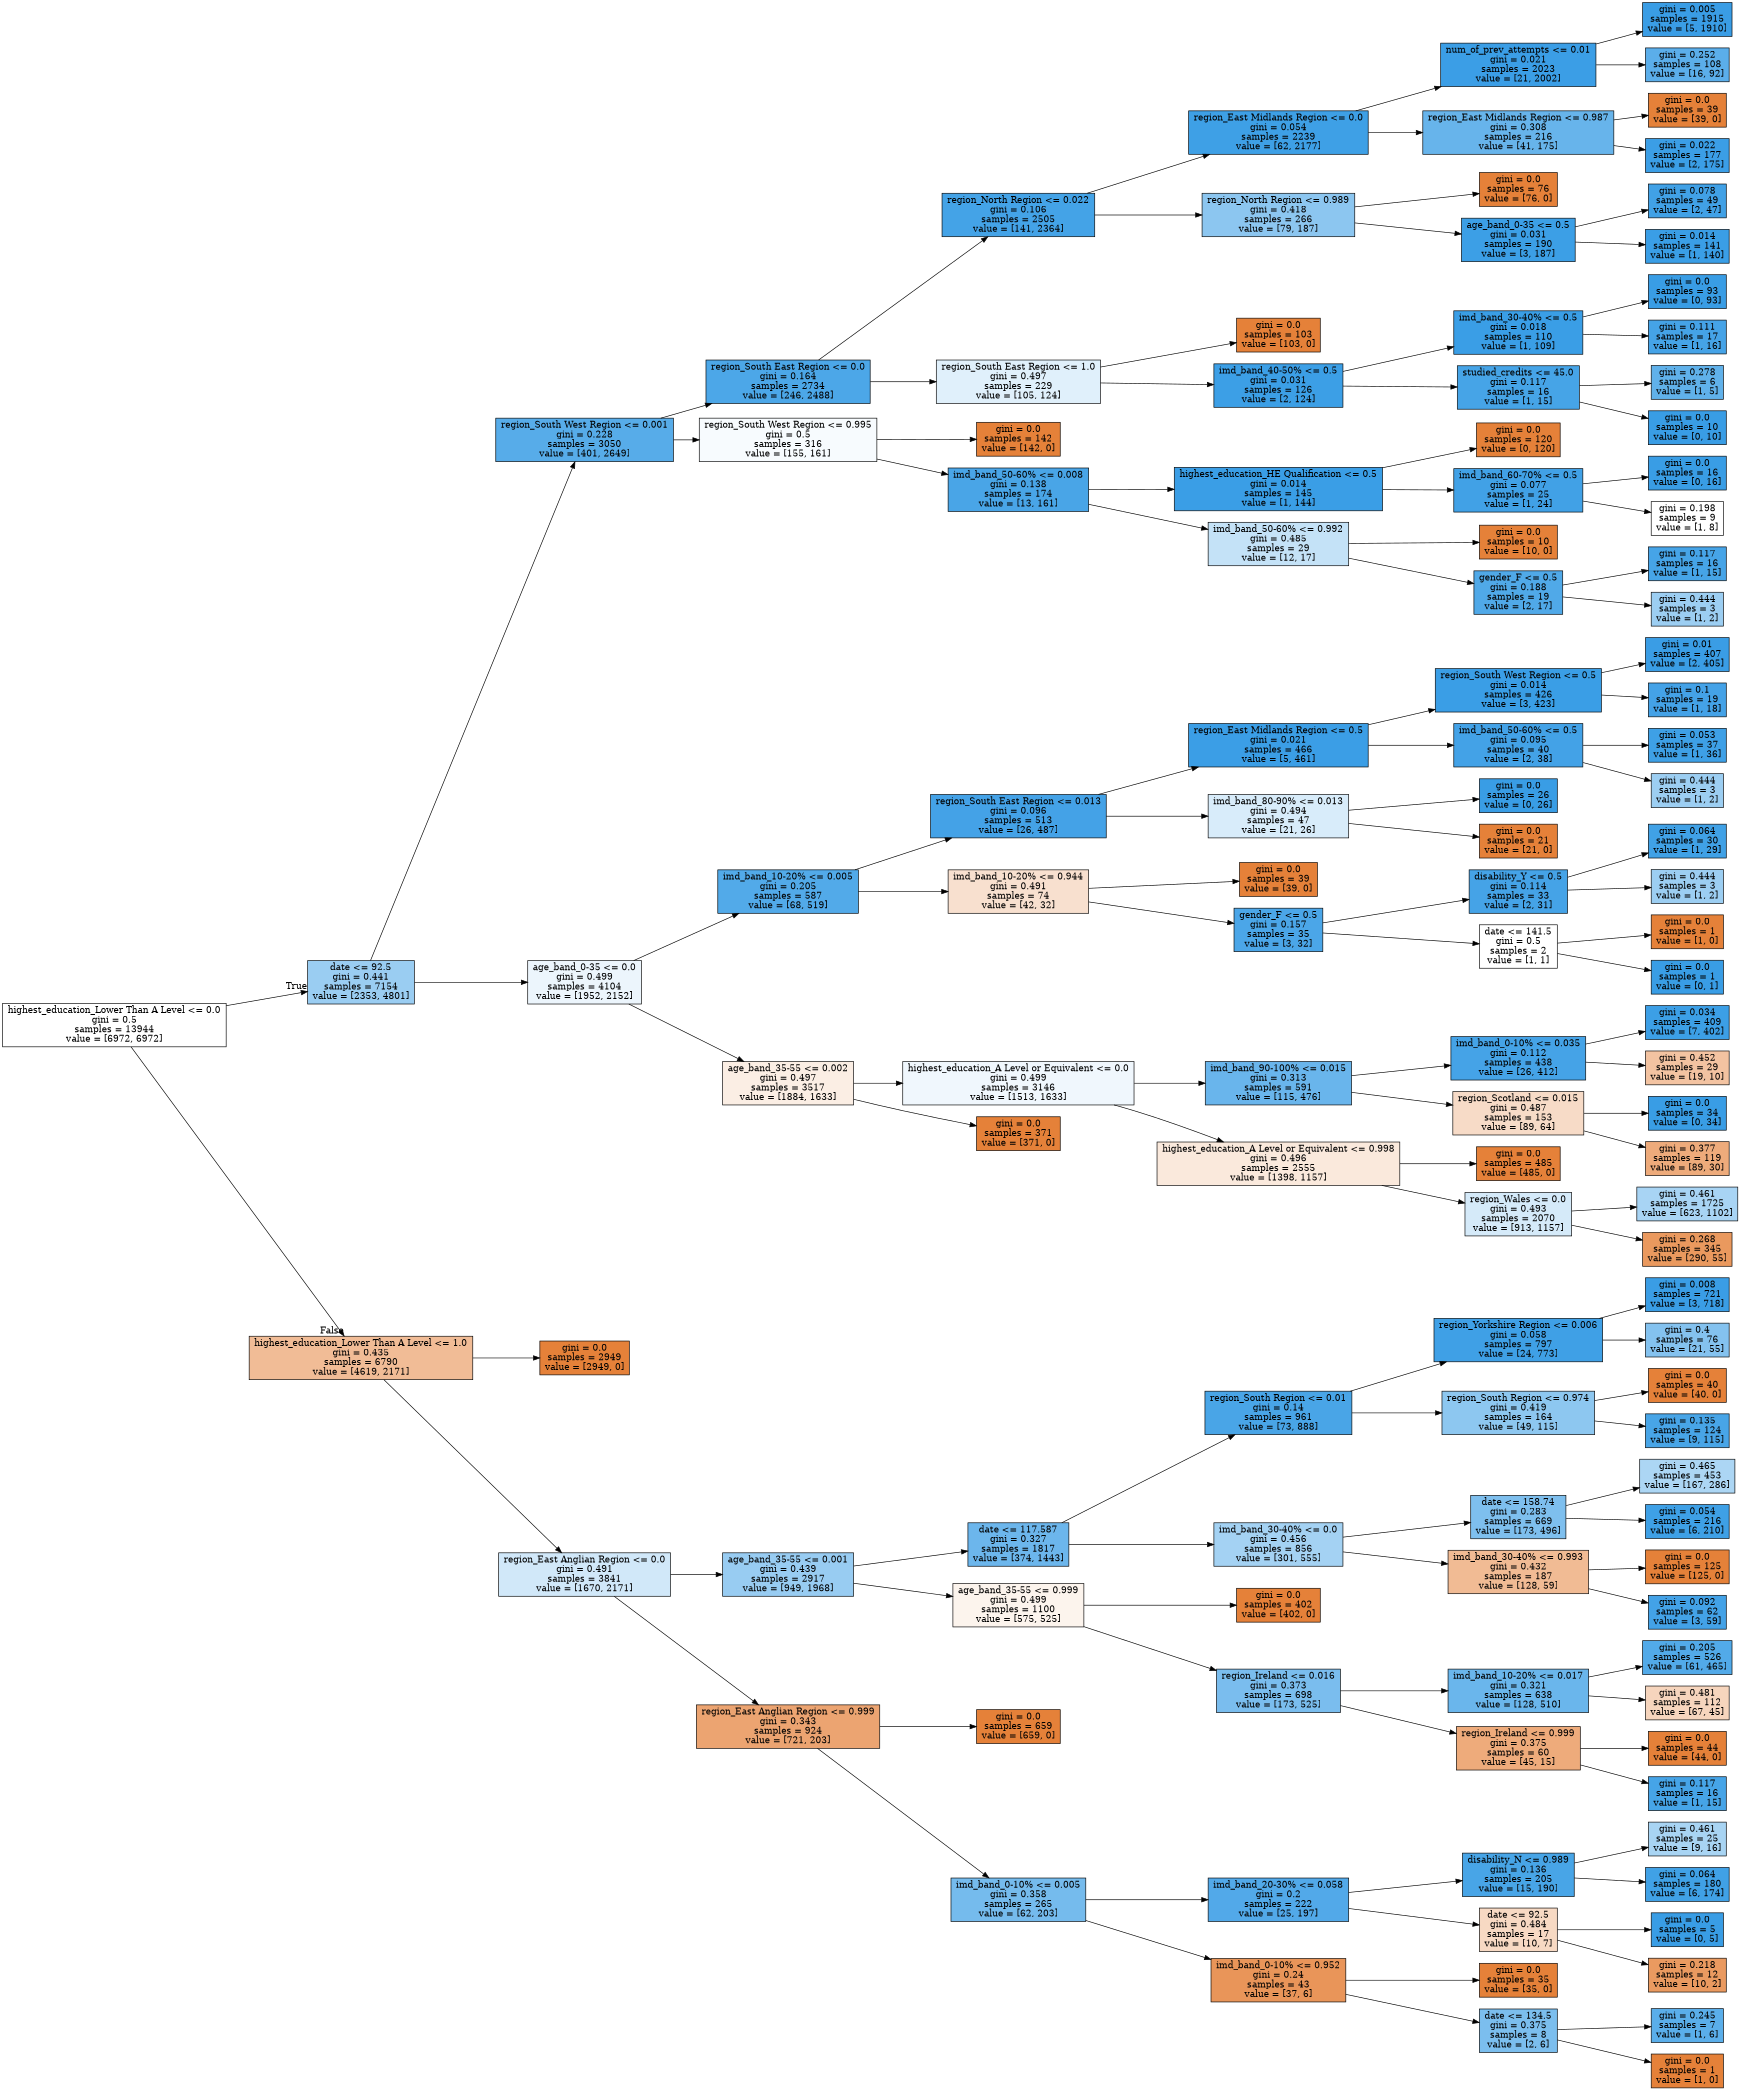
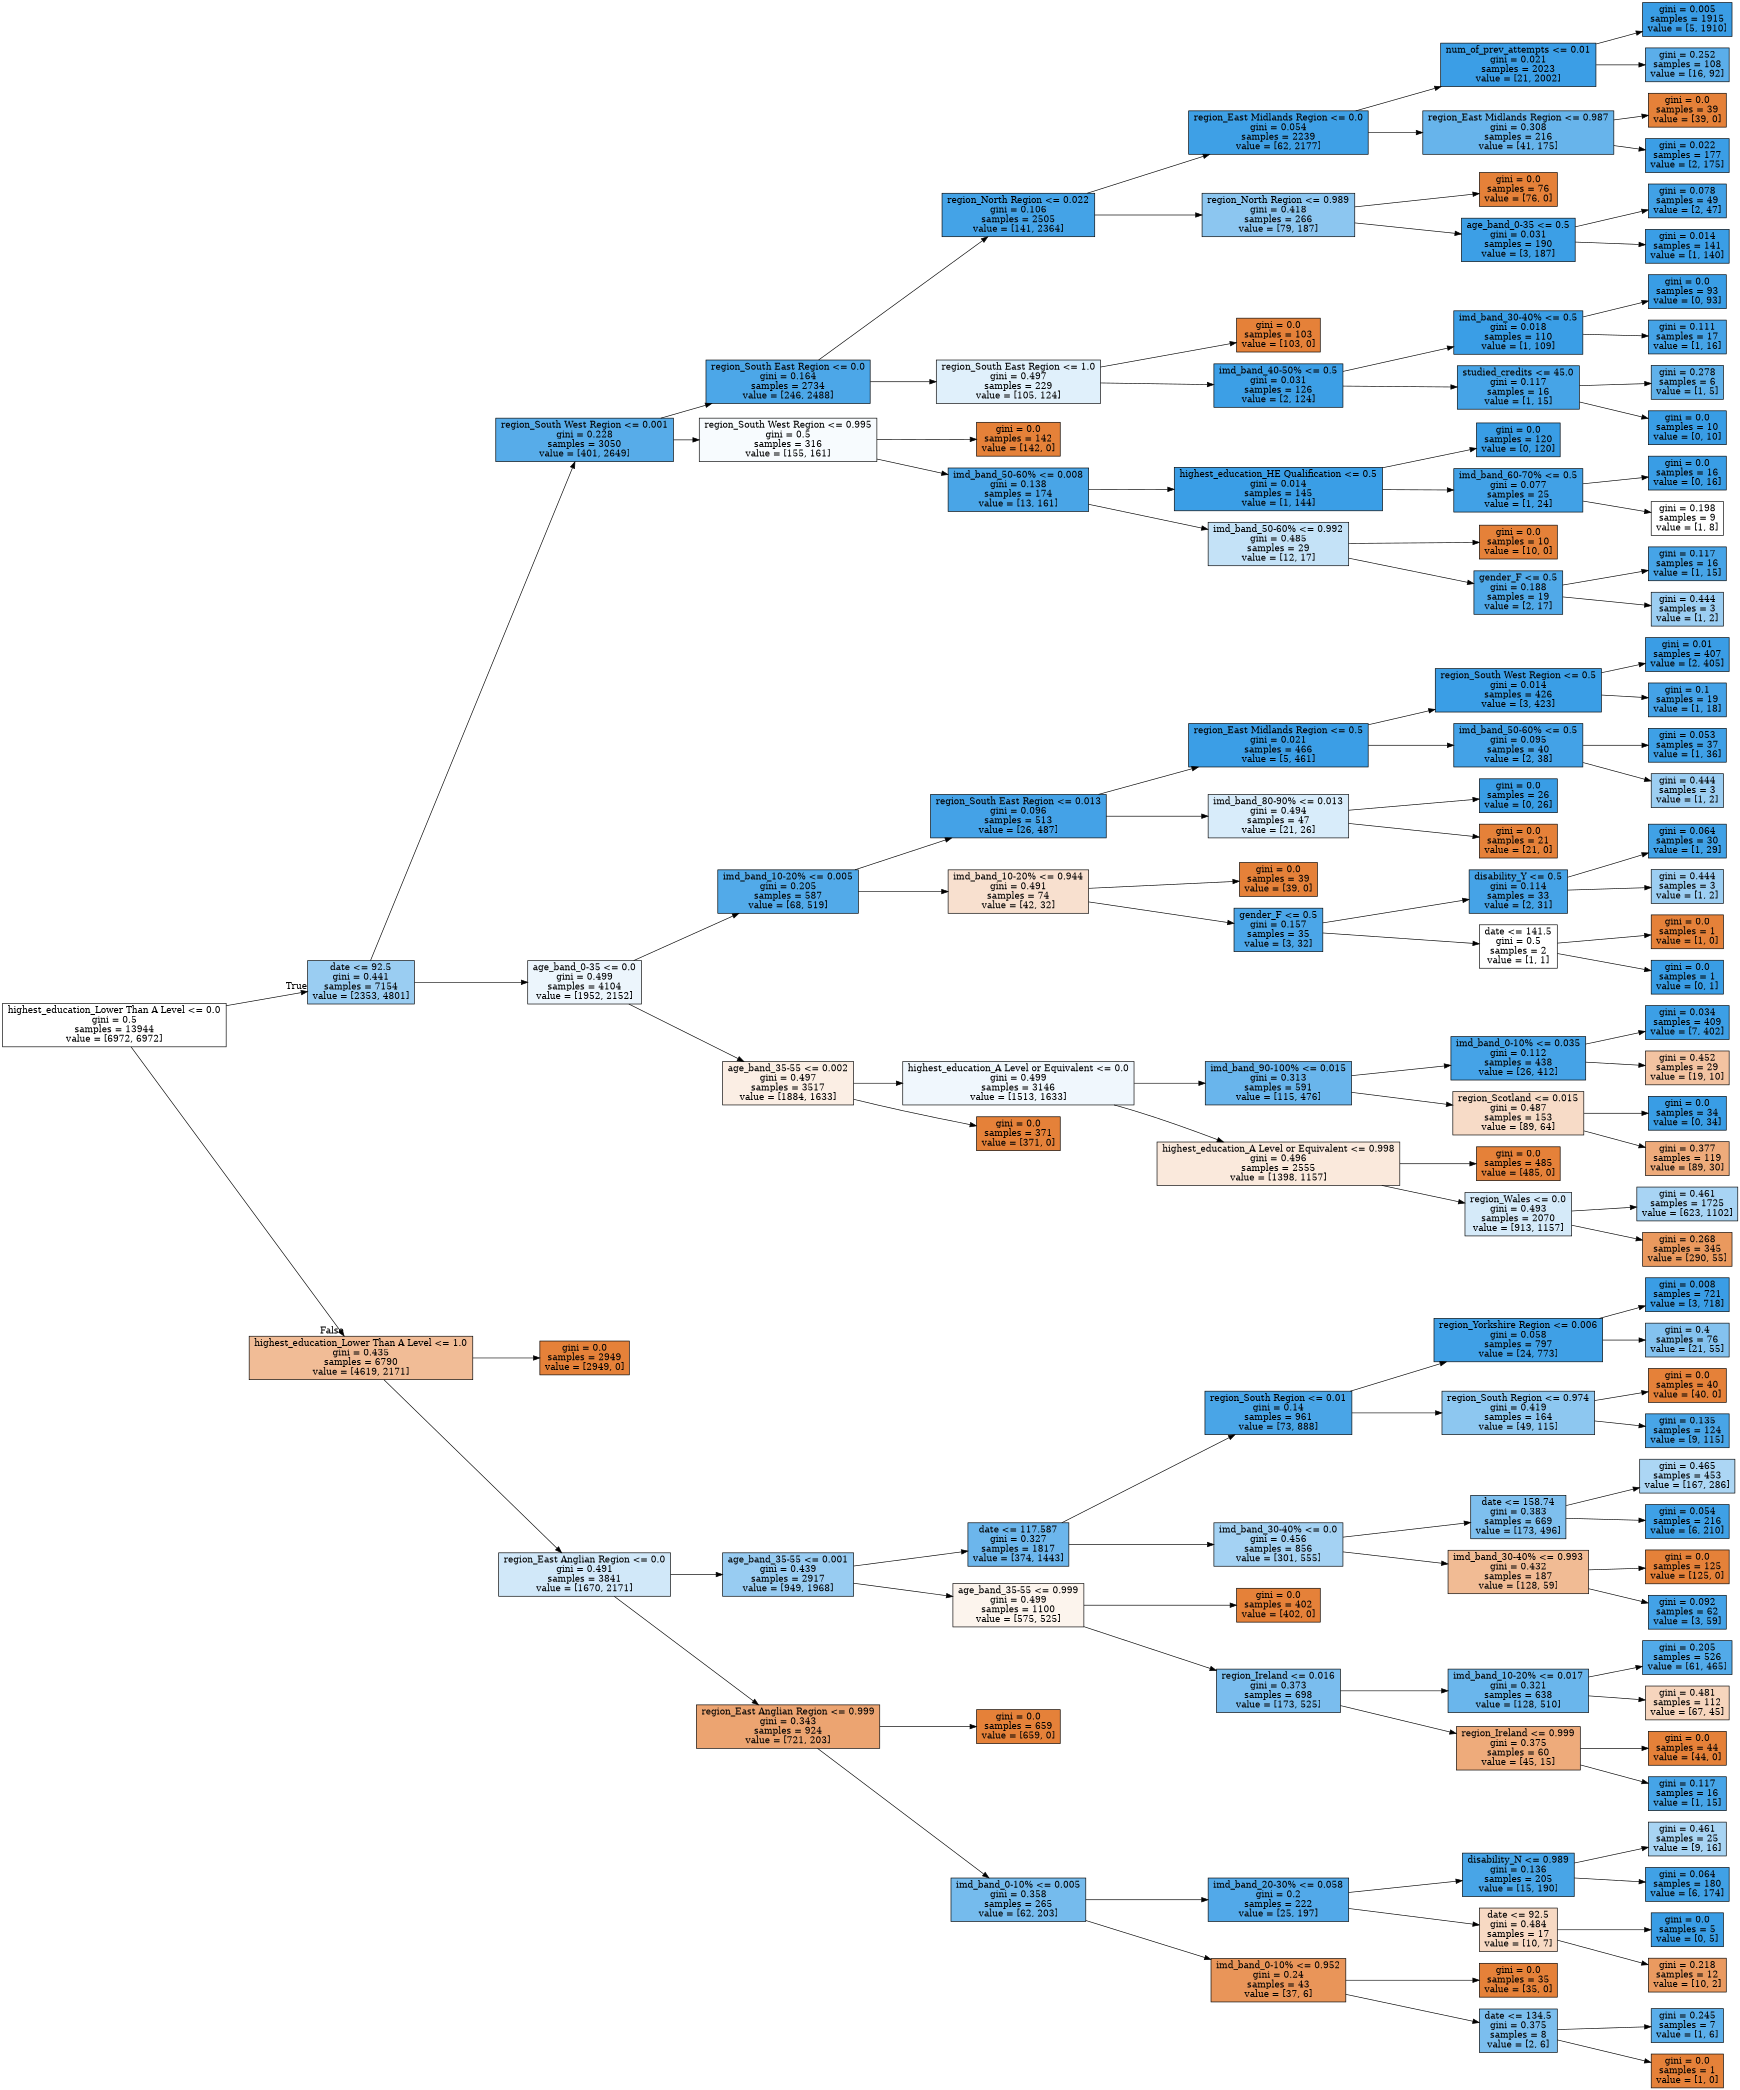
(1518, 440) -> (1518, 440)
(1518, 1517) -> (1518, 1517)
